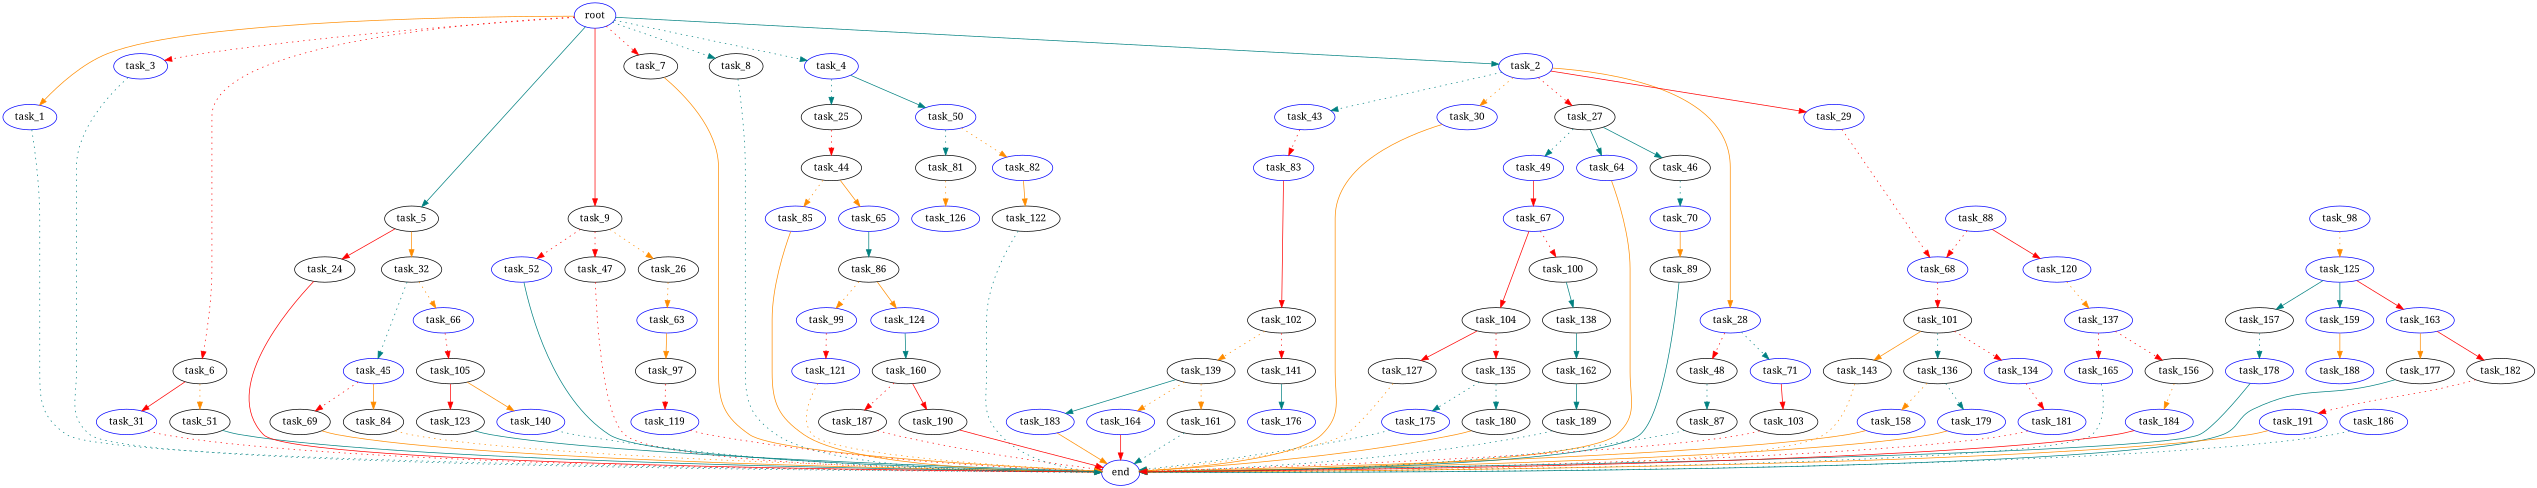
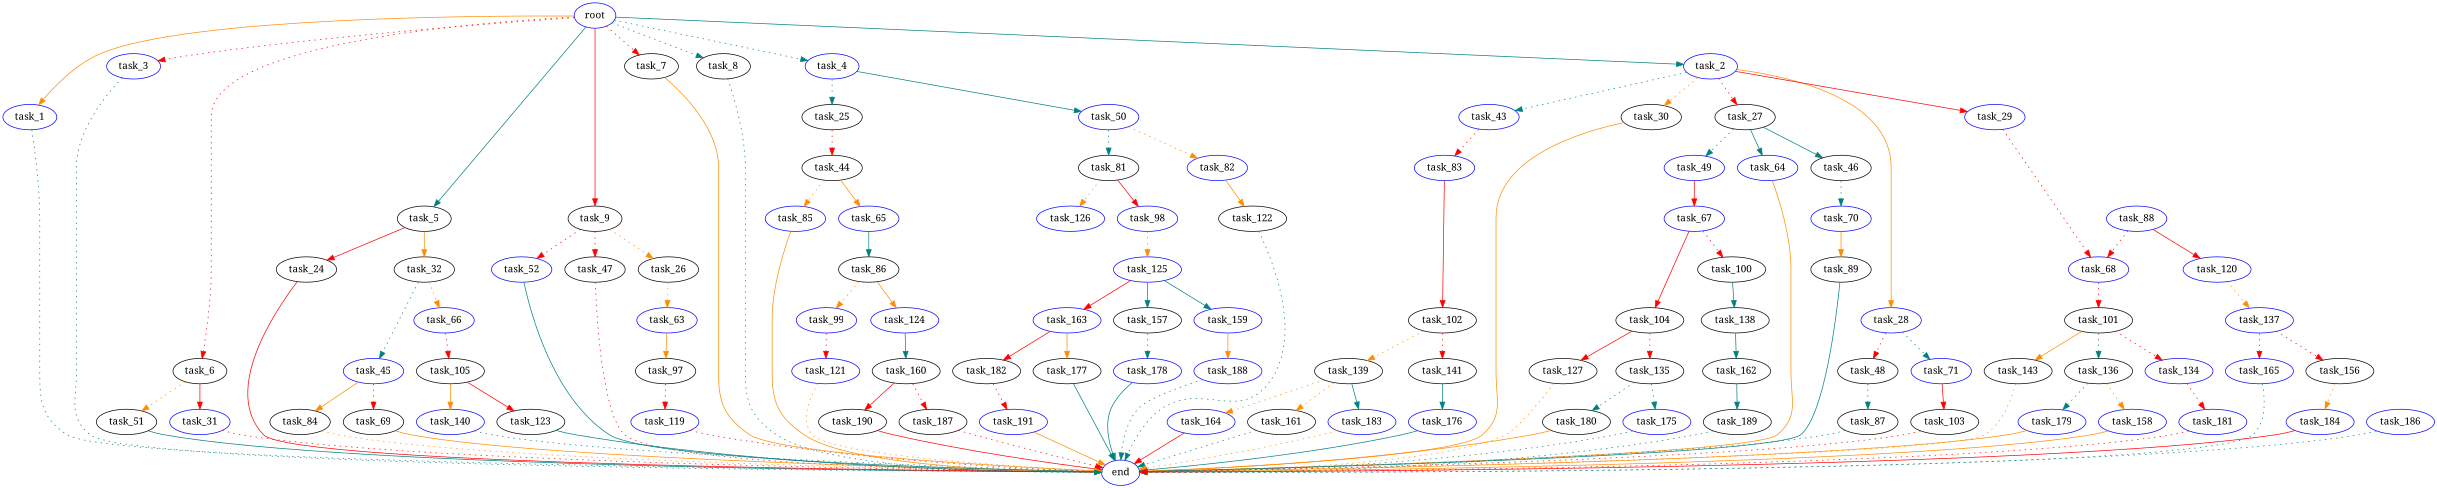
(1467, 117) -> (1651, 117)
none -> (1126, 190)
none -> (1147, 402)
(1079, 446) -> (1242, 452)
none -> (1283, 455)
